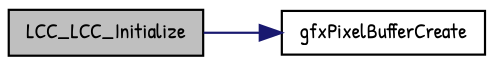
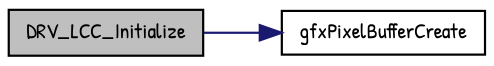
(106, 33) -> (106, 33)
